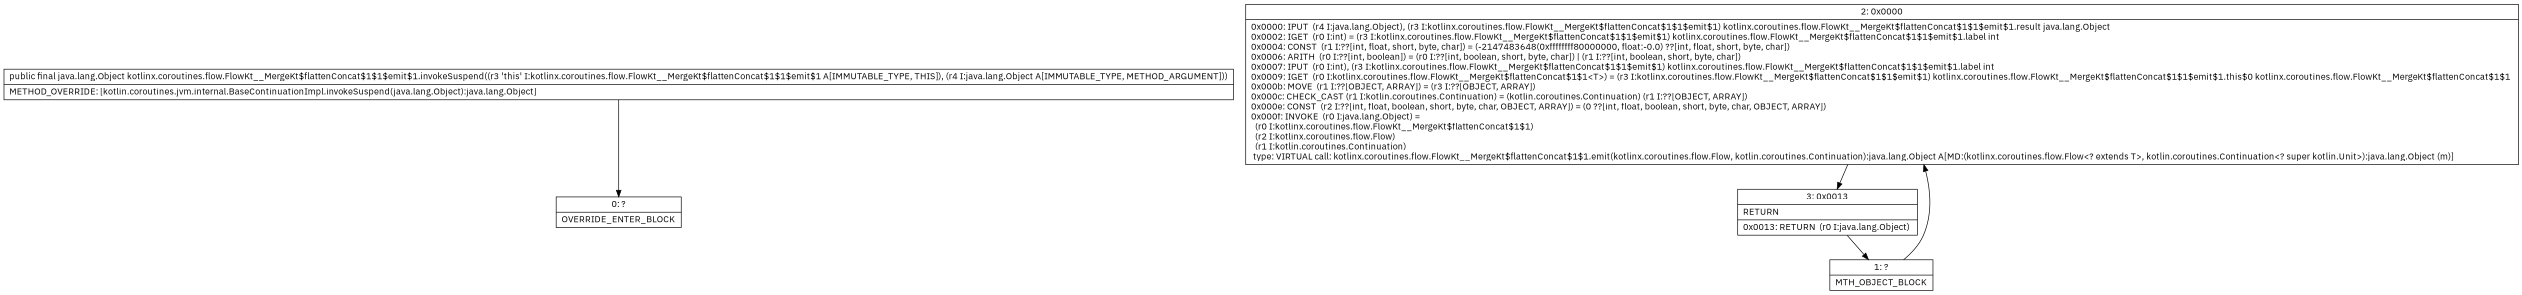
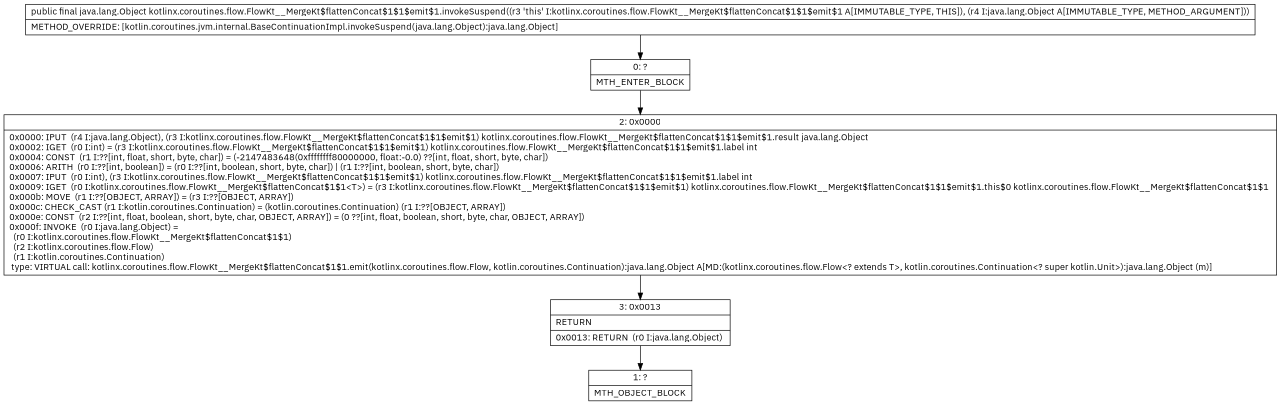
(1928, 219) -> (640, 99)
(619, 220) -> (640, 82)
